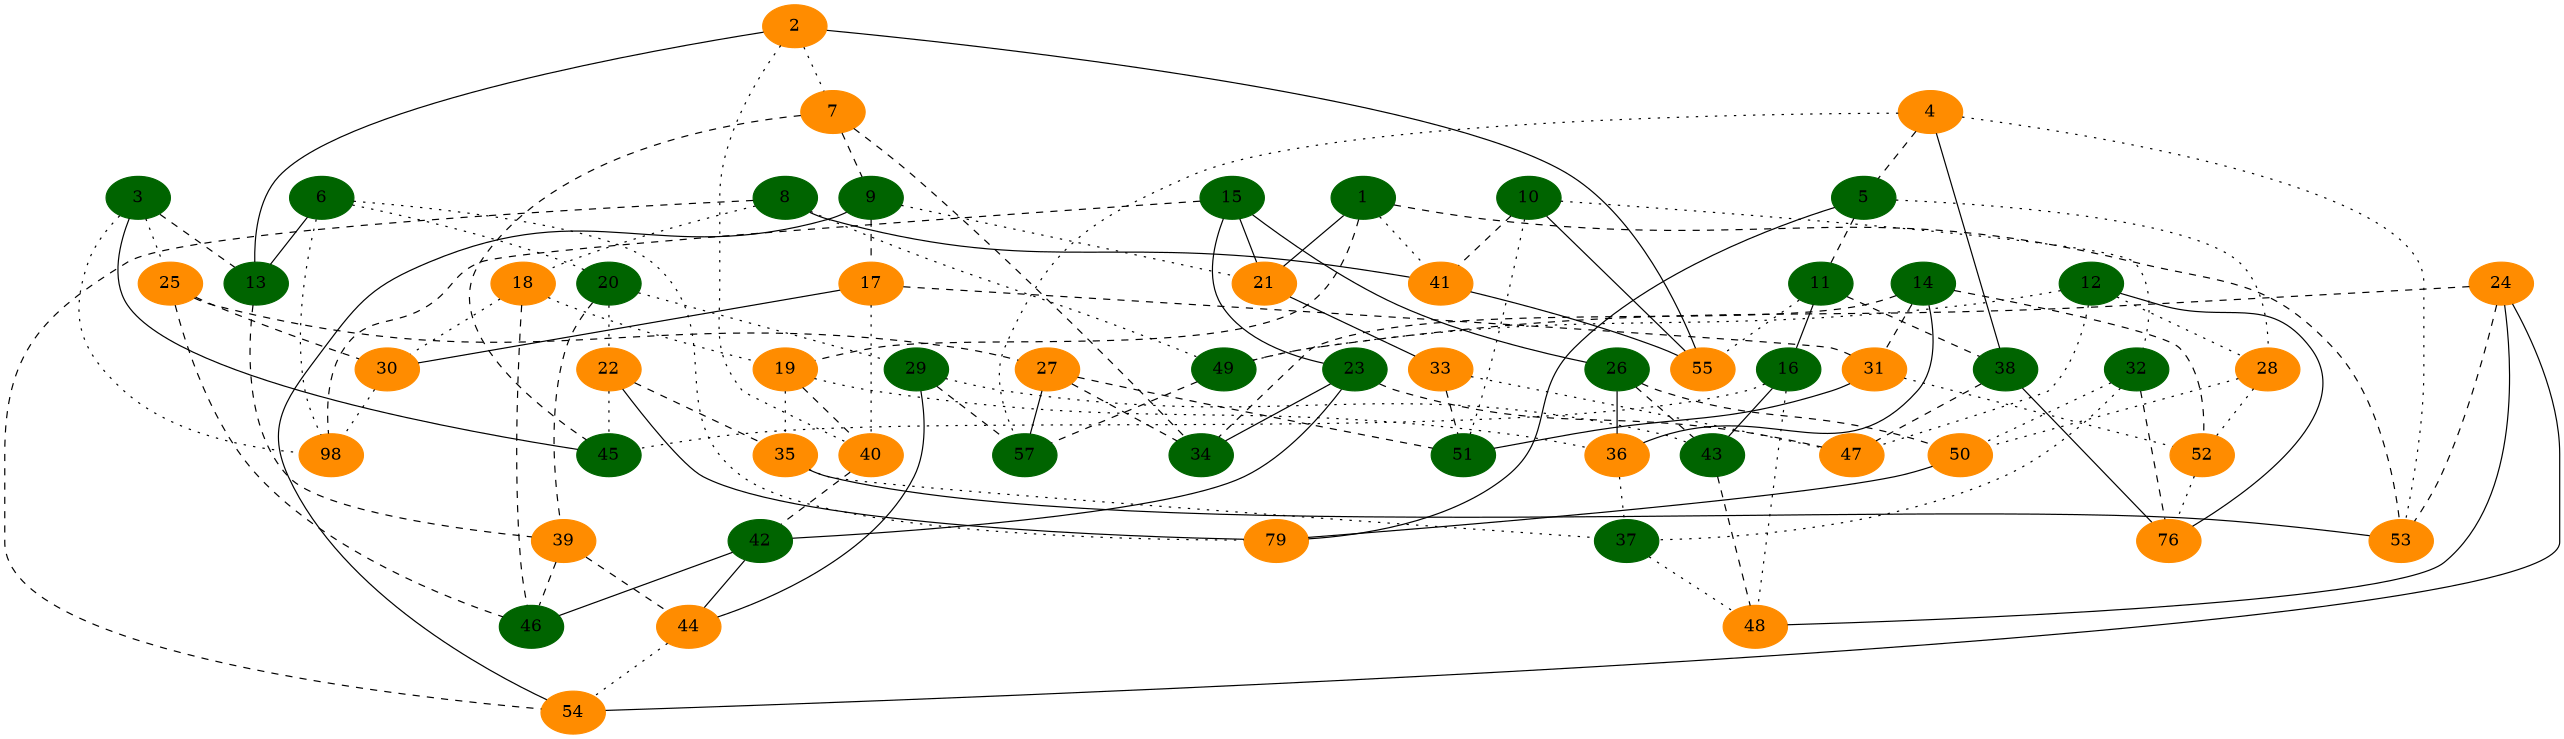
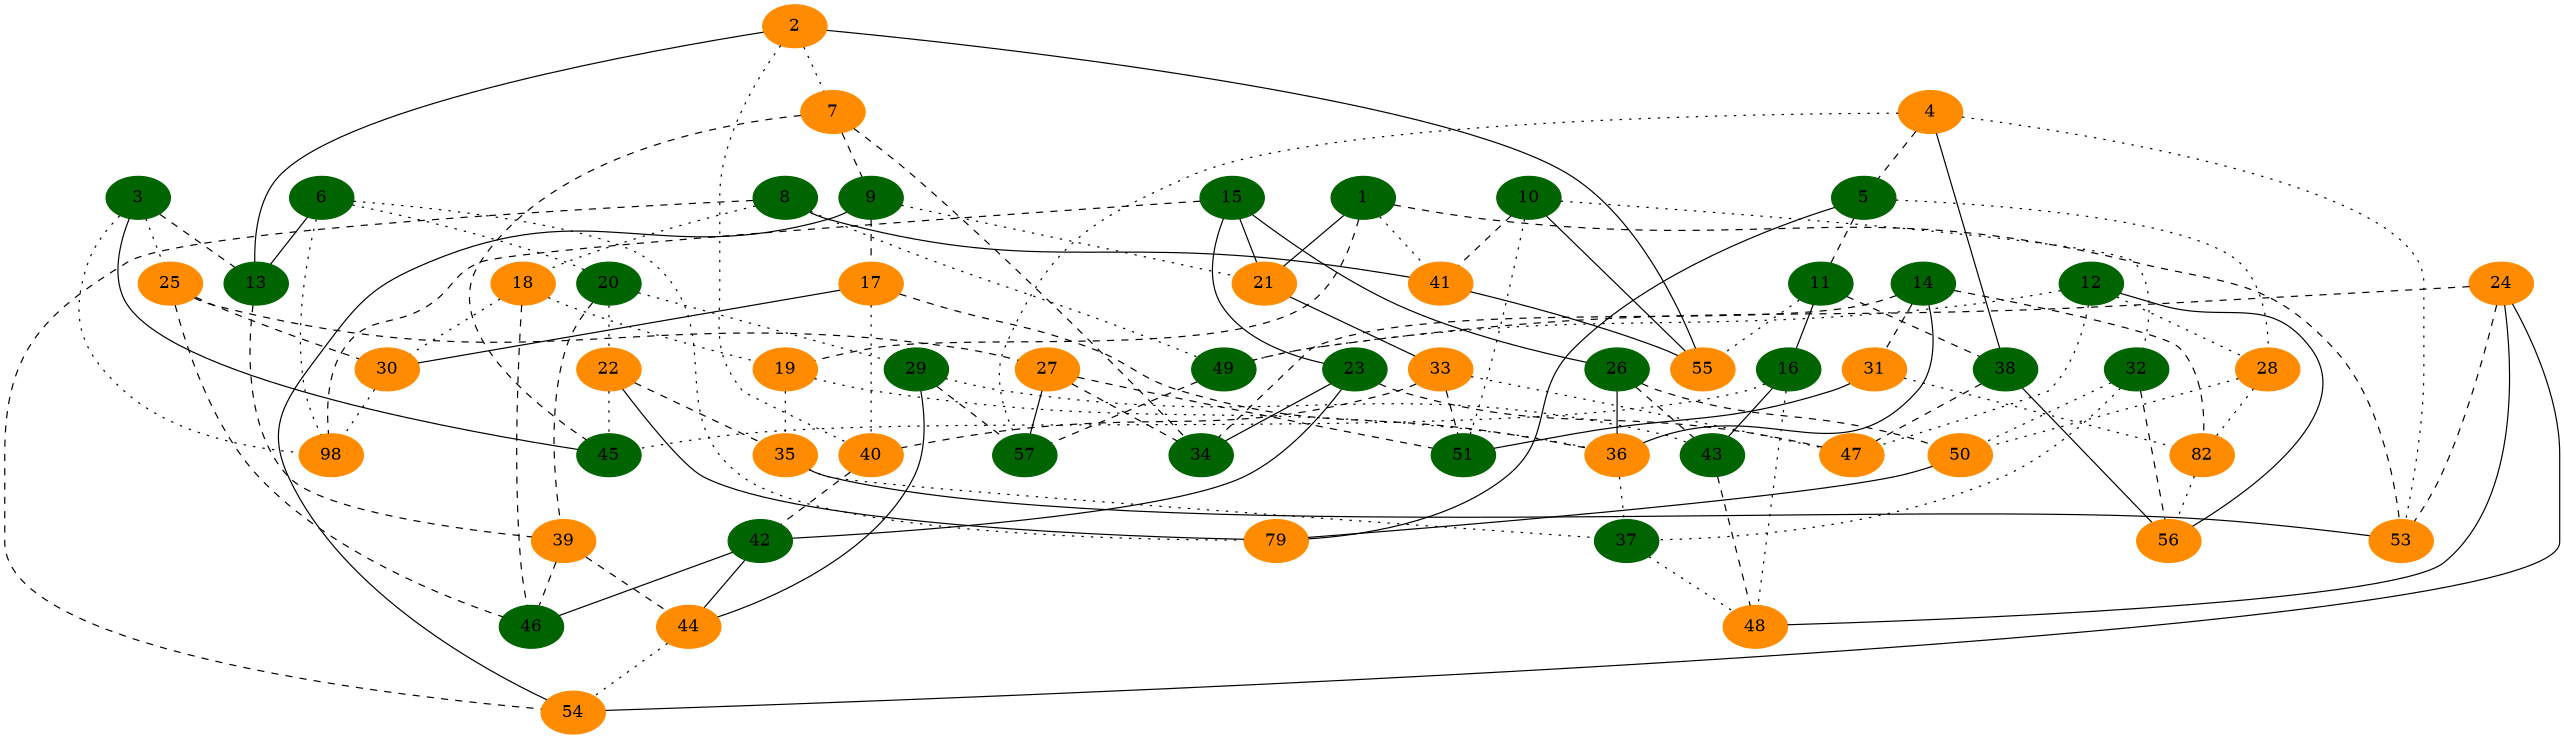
(1378, 316) -> (1167, 386)
(828, 412) -> (1160, 422)
(2202, 455) -> (2202, 455)
(2169, 541) -> (2169, 541)
